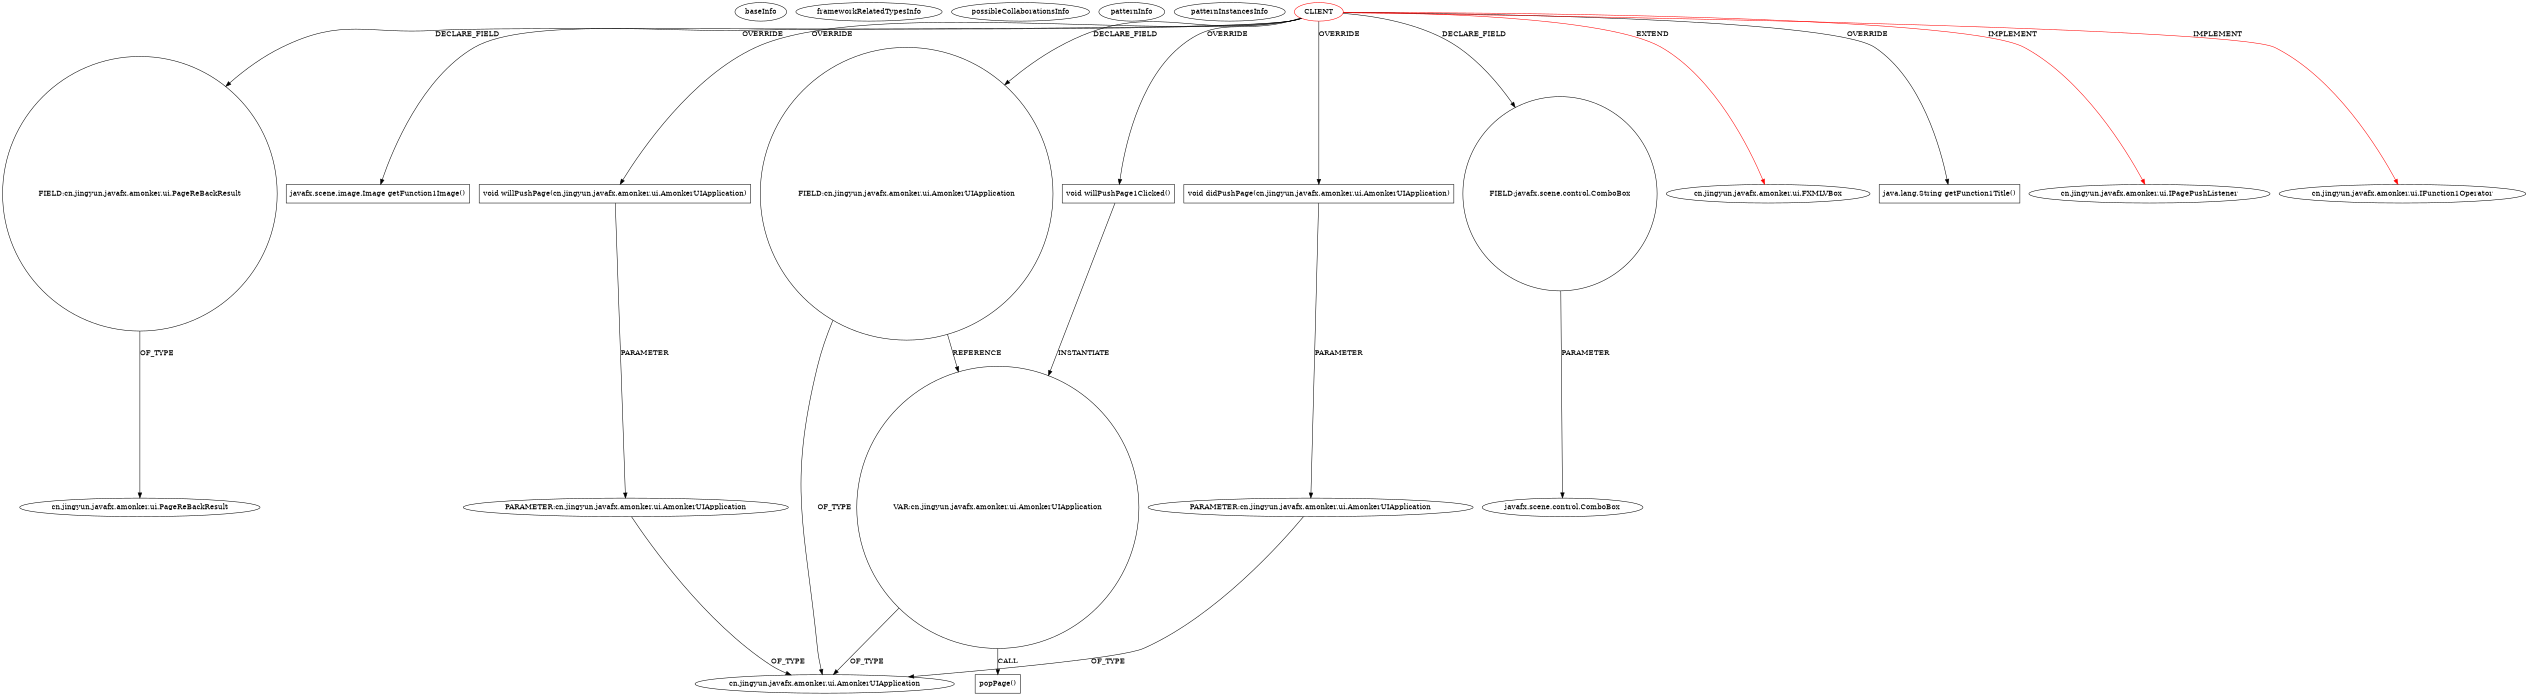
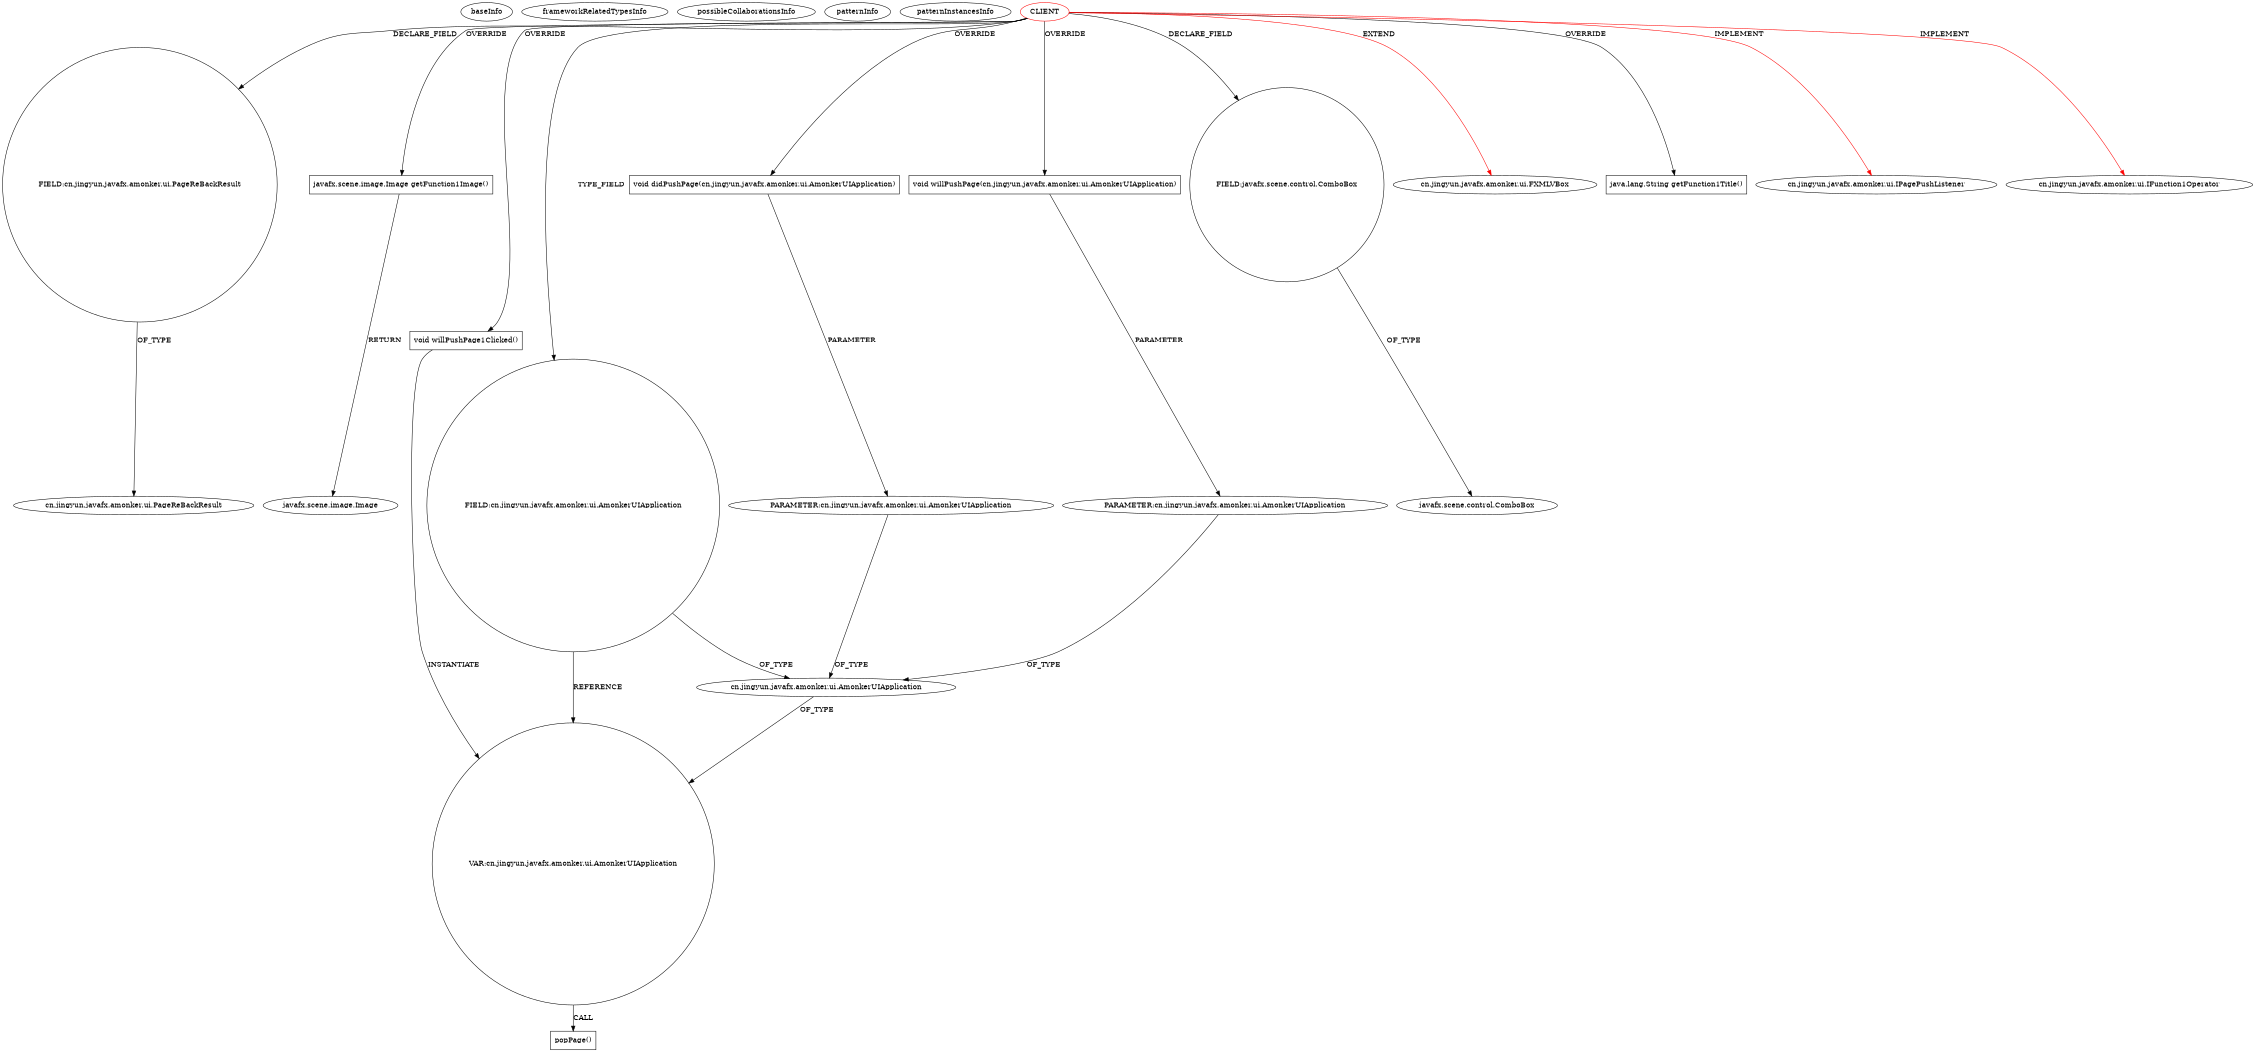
(1125, 34) -> (601, 185)
(1586, 353) -> (1404, 341)
none -> (331, 505)
(868, 639) -> (753, 738)
